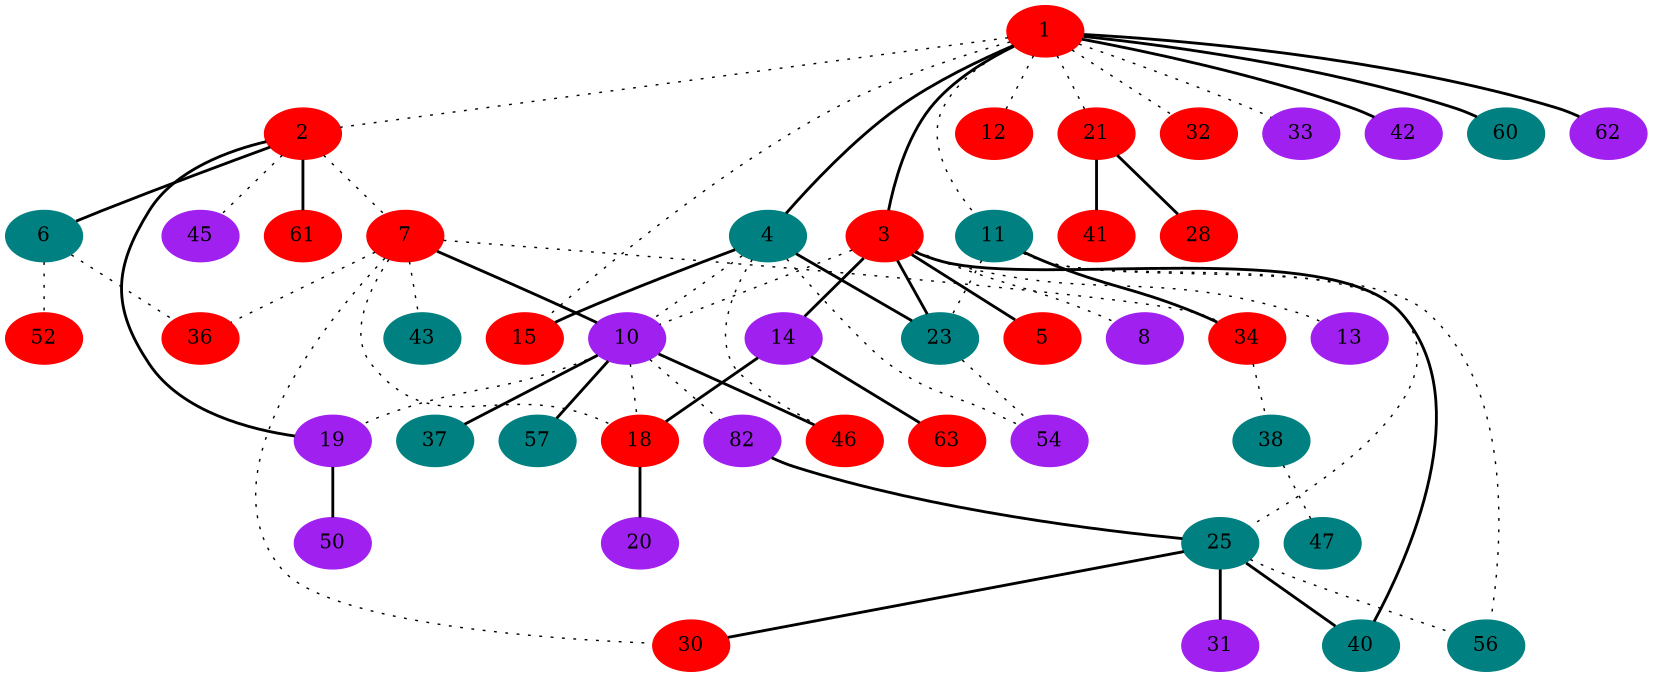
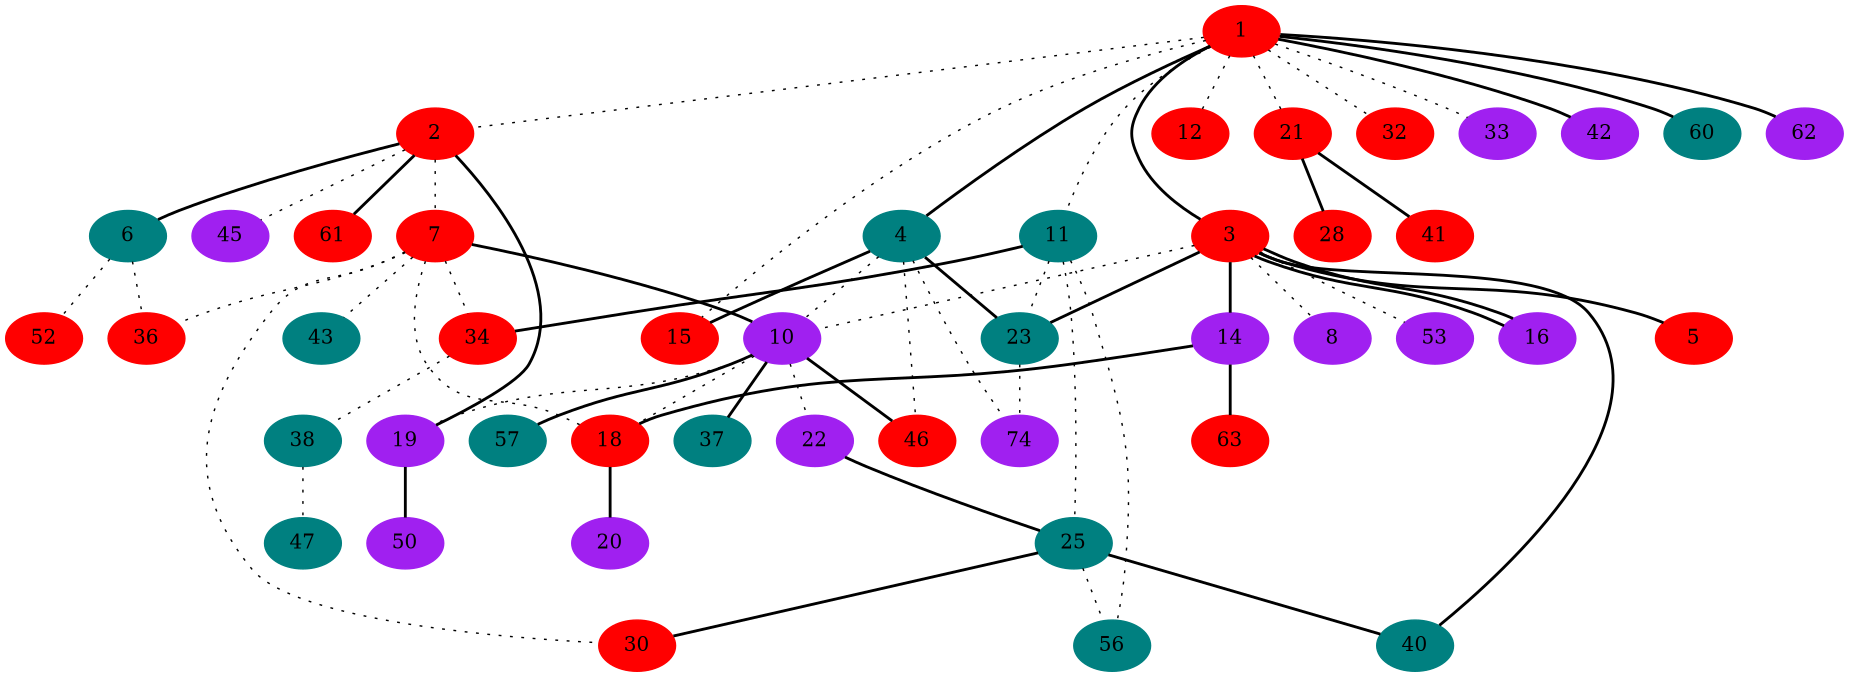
(1350, 338) -> (1435, 338)
none -> (1537, 338)
(742, 441) -> (815, 441)
(1050, 441) -> (1020, 441)
(1220, 646) -> none
